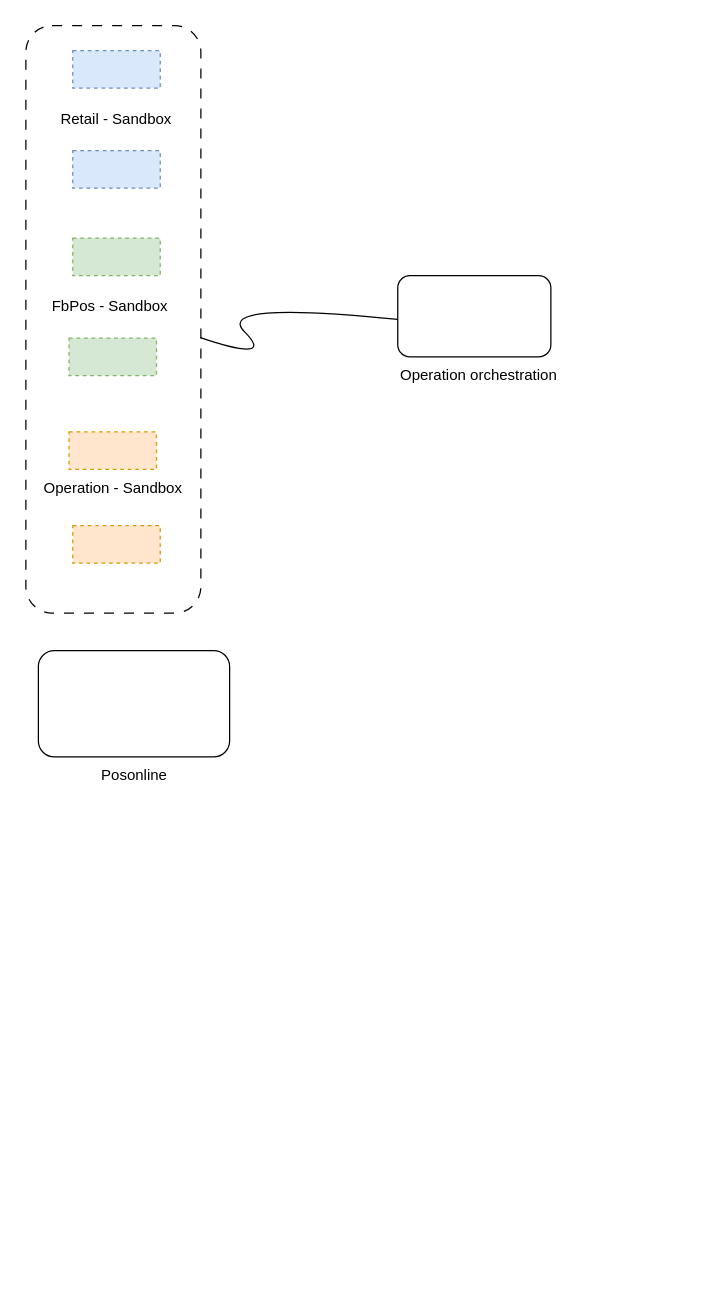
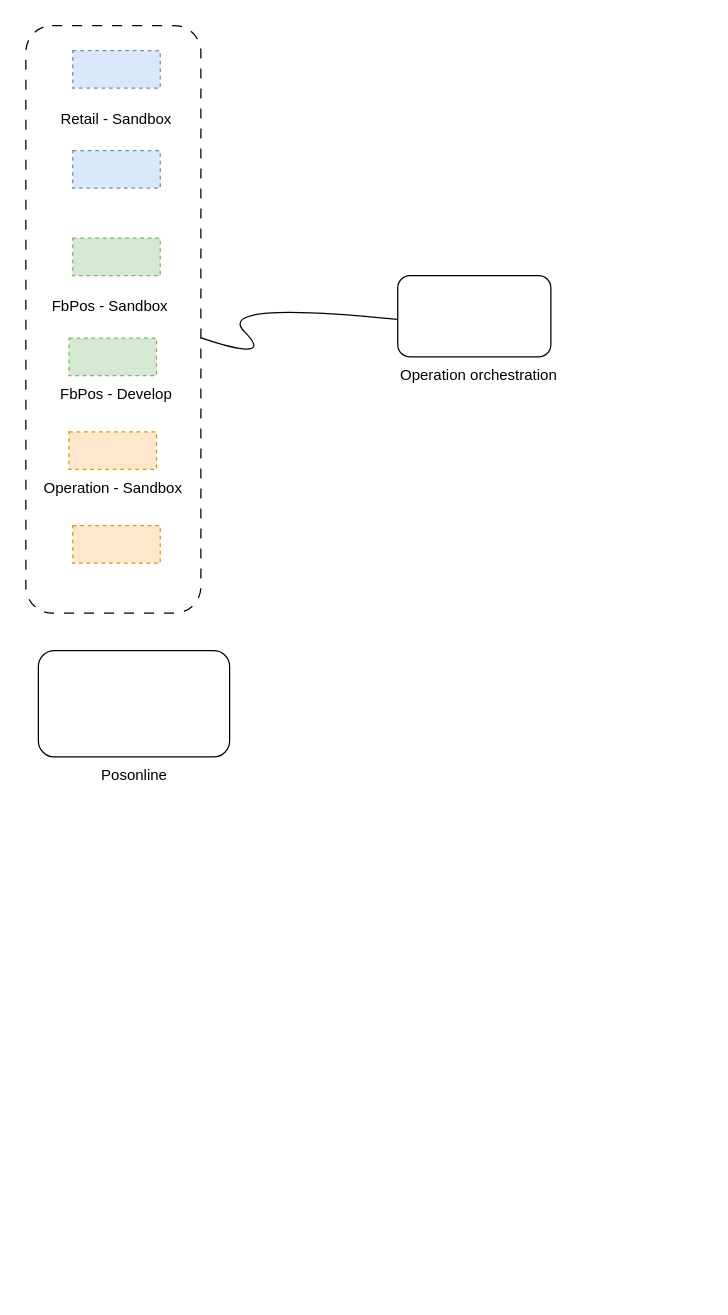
none -> (116, 394)
